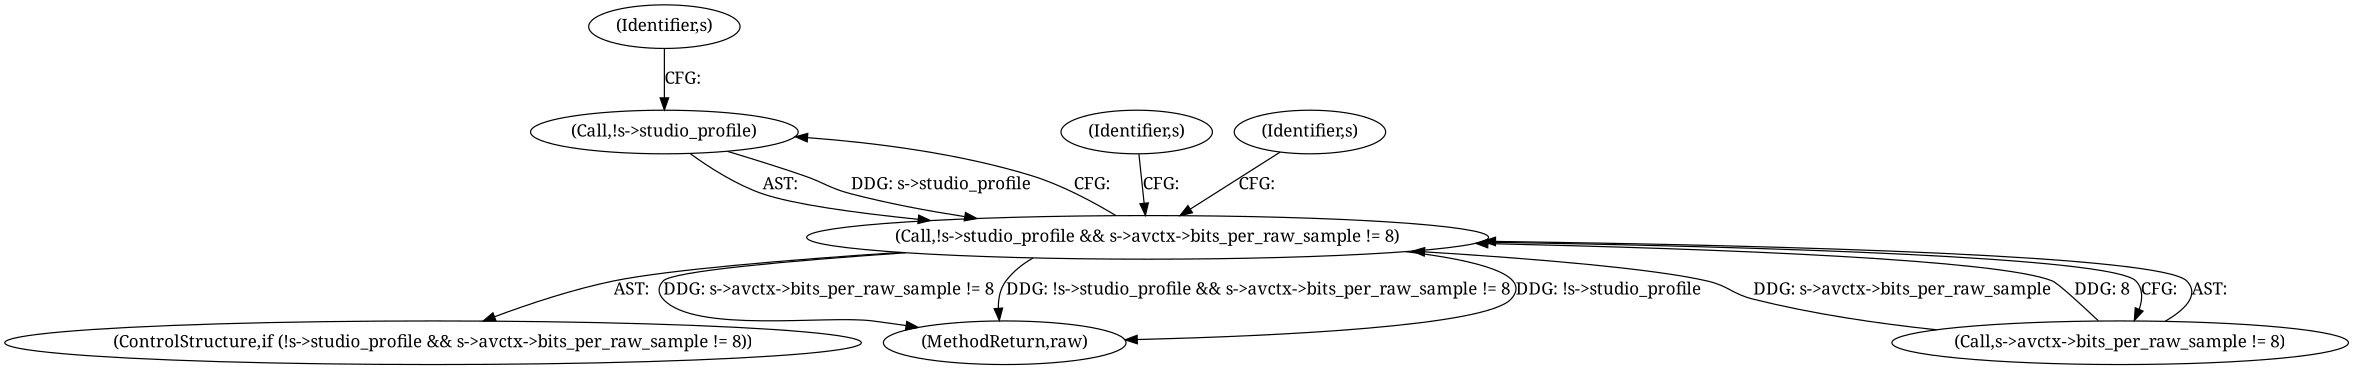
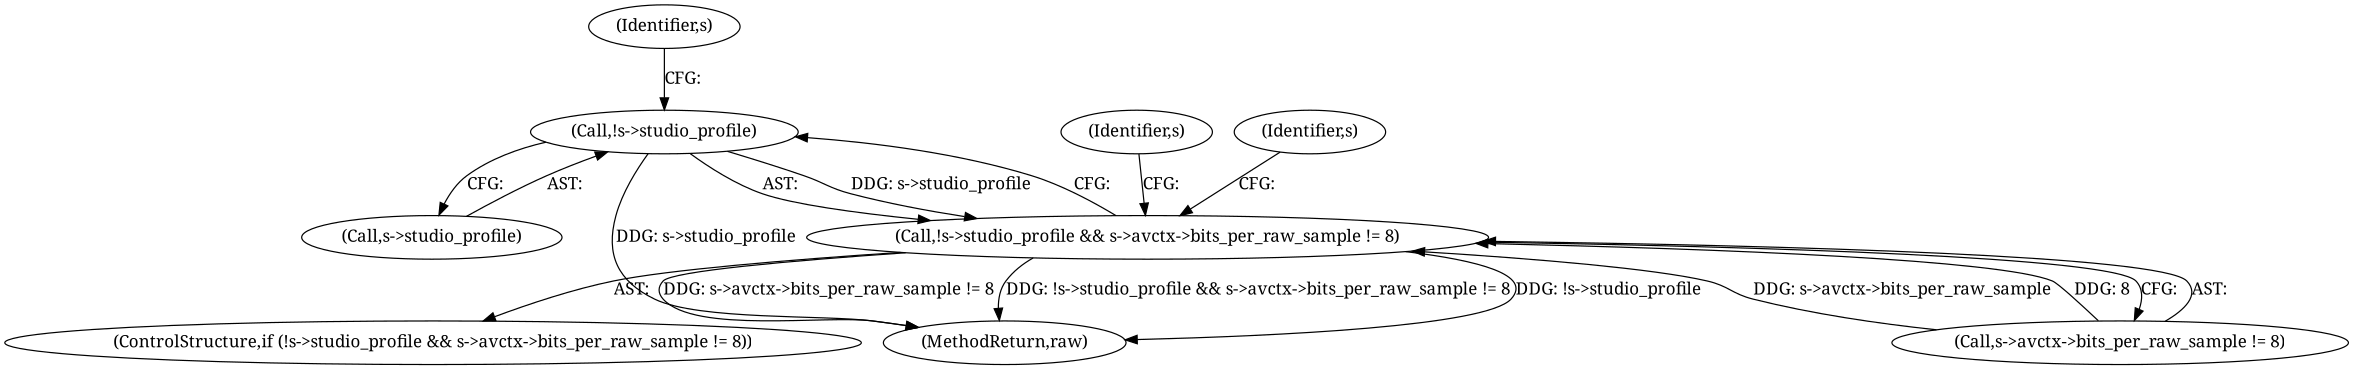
none -> (432, 237)
none -> (653, 298)
